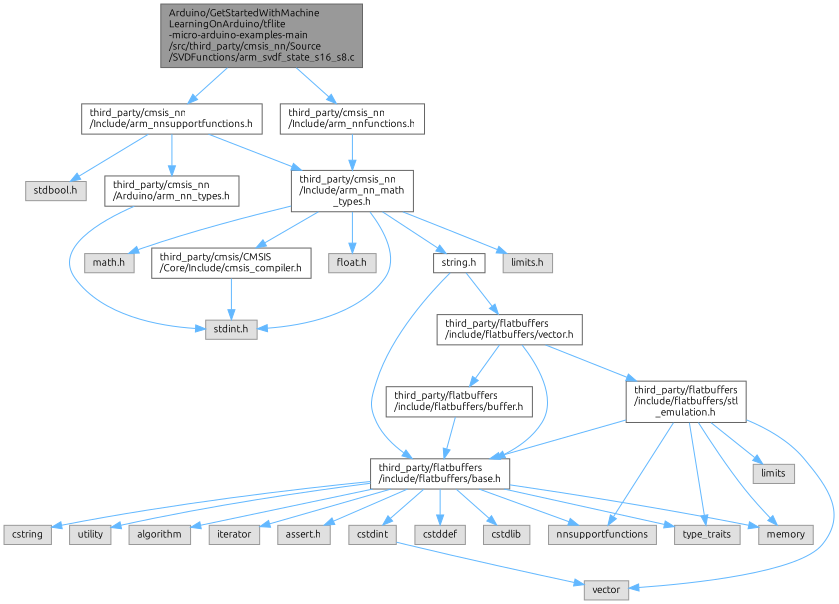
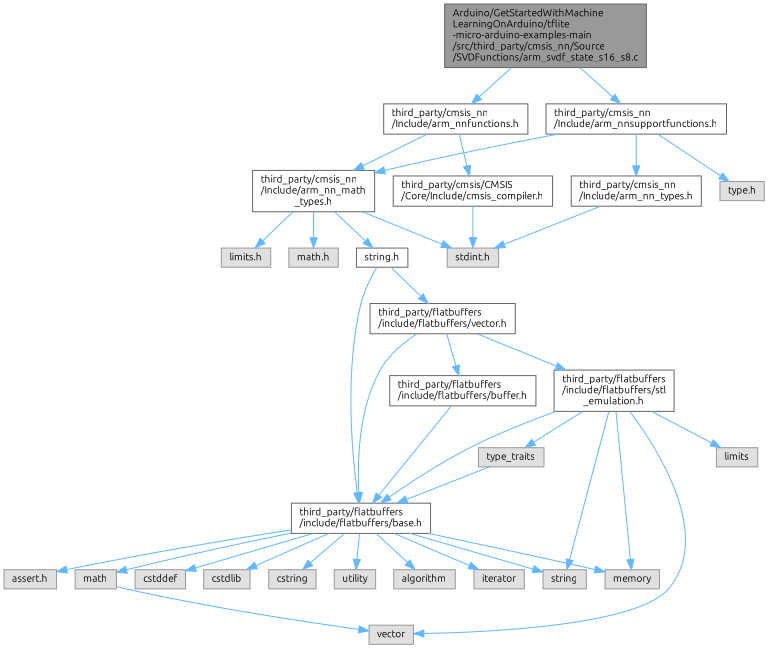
(56, 191) -> (742, 191)
(172, 191) -> (636, 191)
(292, 227) -> (462, 147)
(352, 263) -> none
(584, 507) -> (448, 483)
(373, 535) -> (96, 579)
(602, 535) -> (565, 579)
